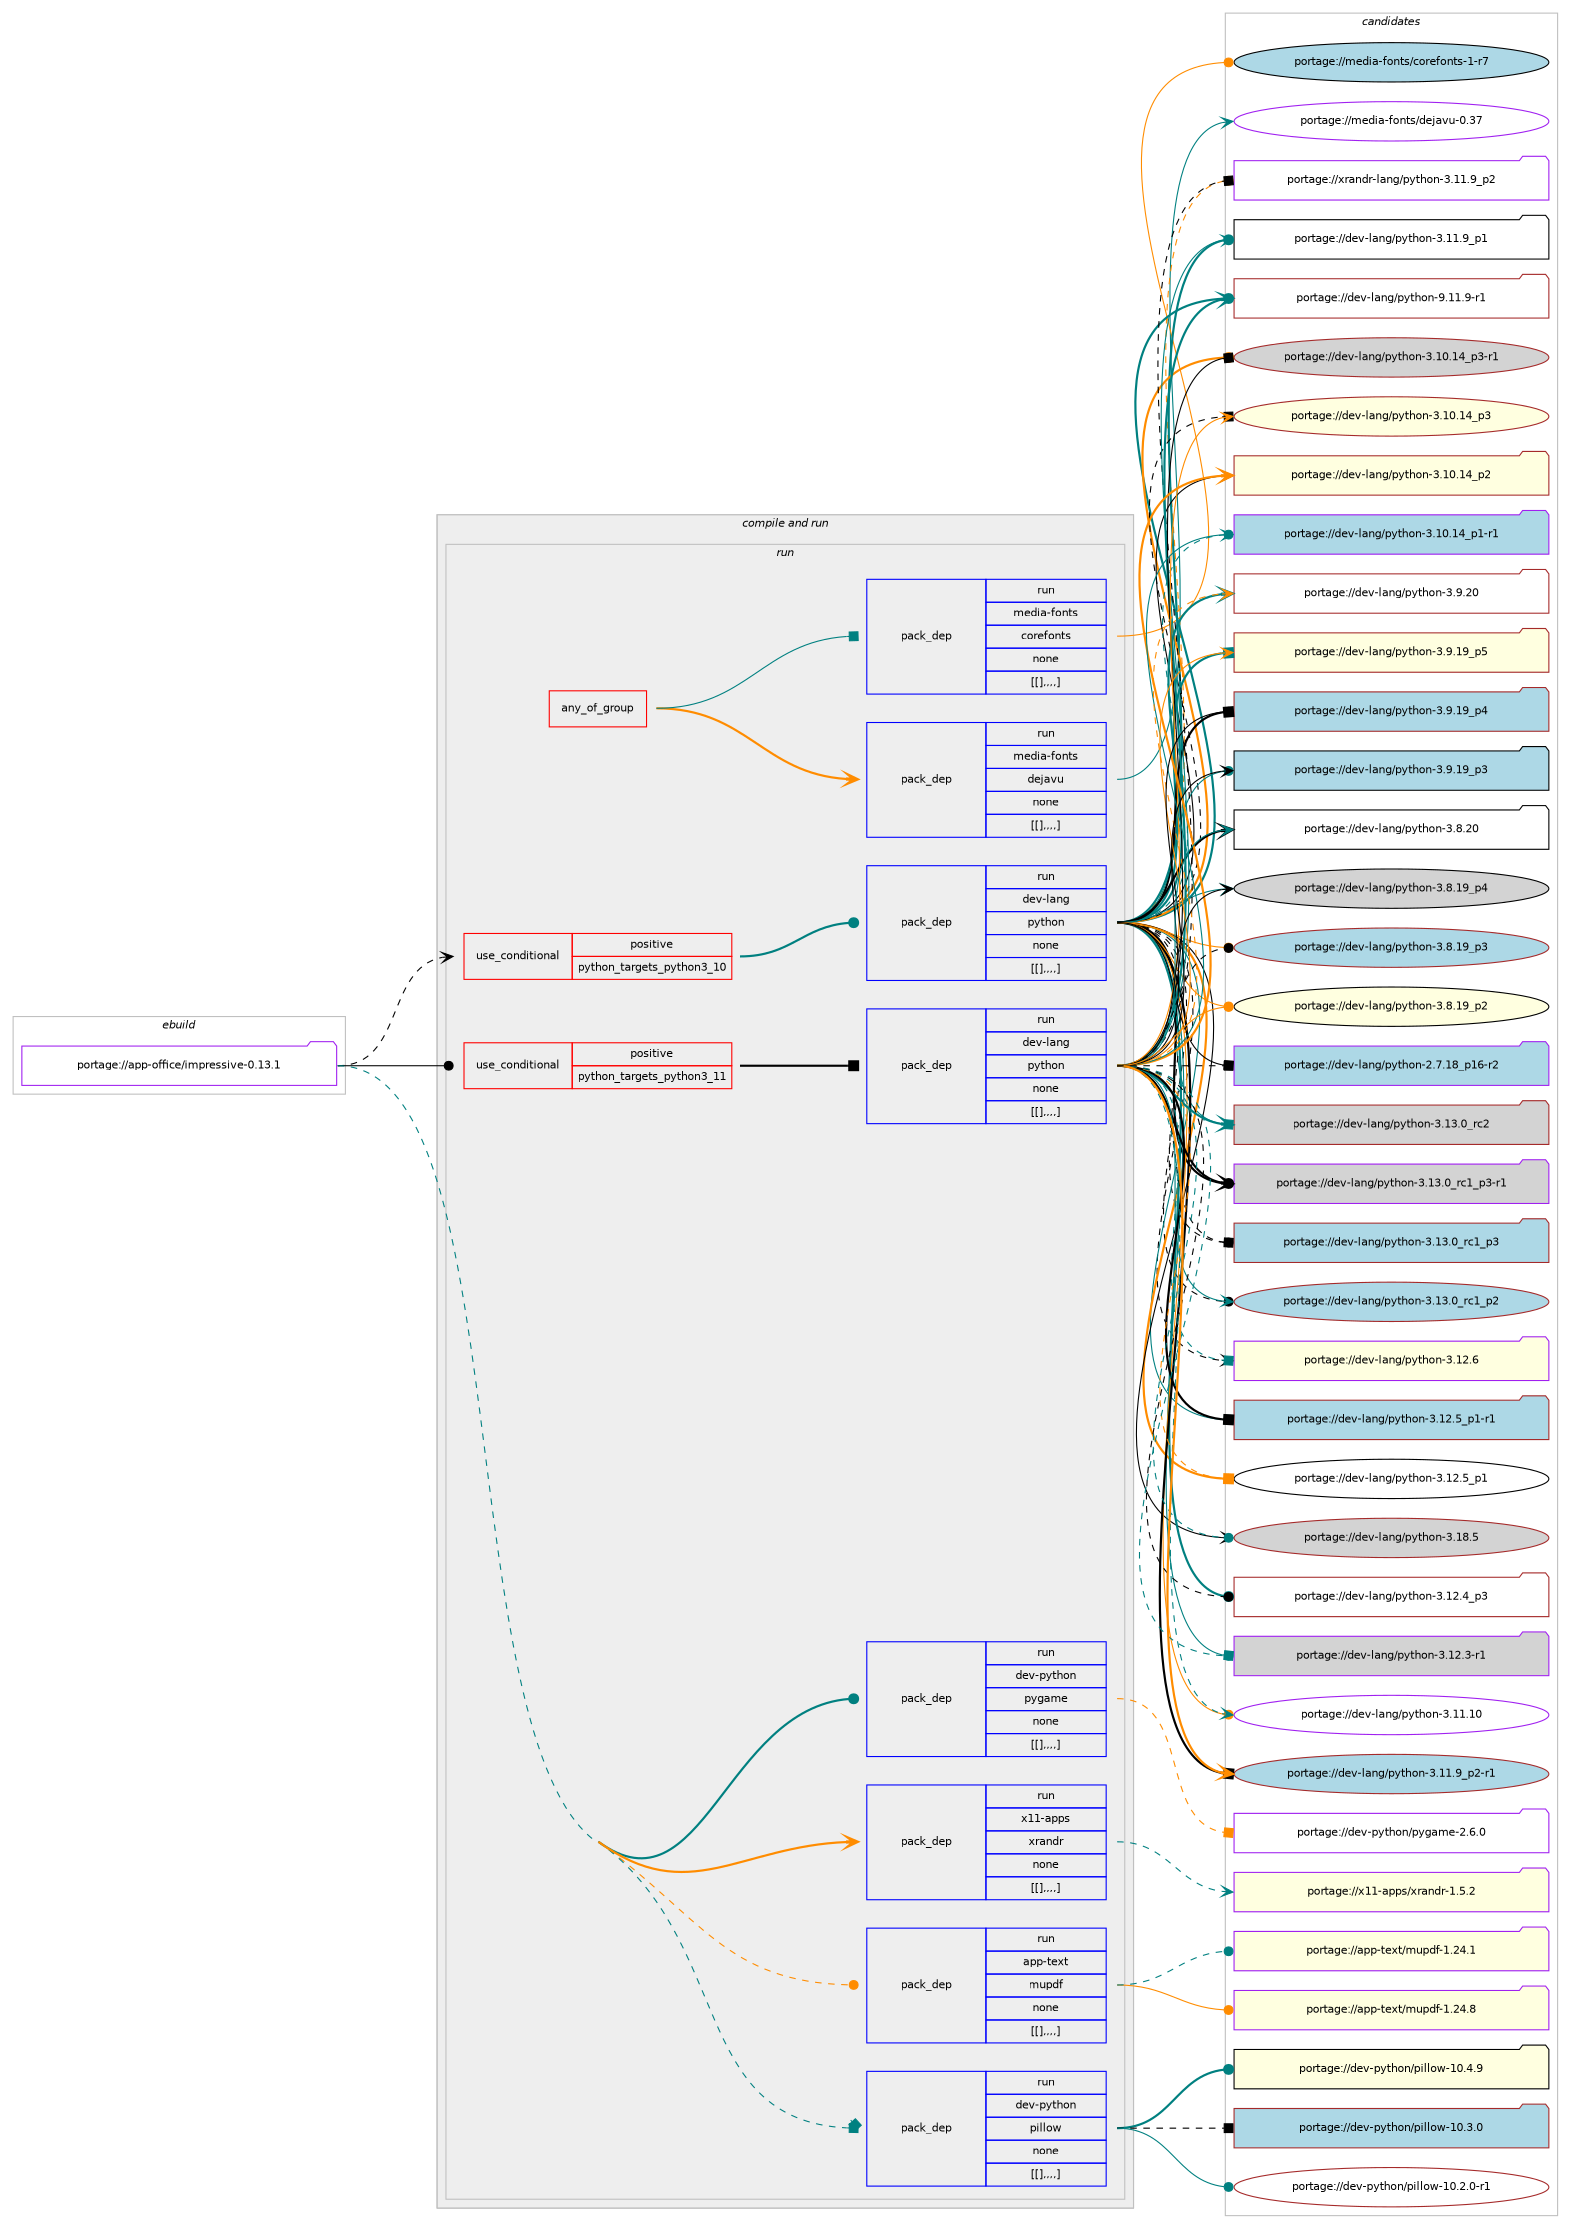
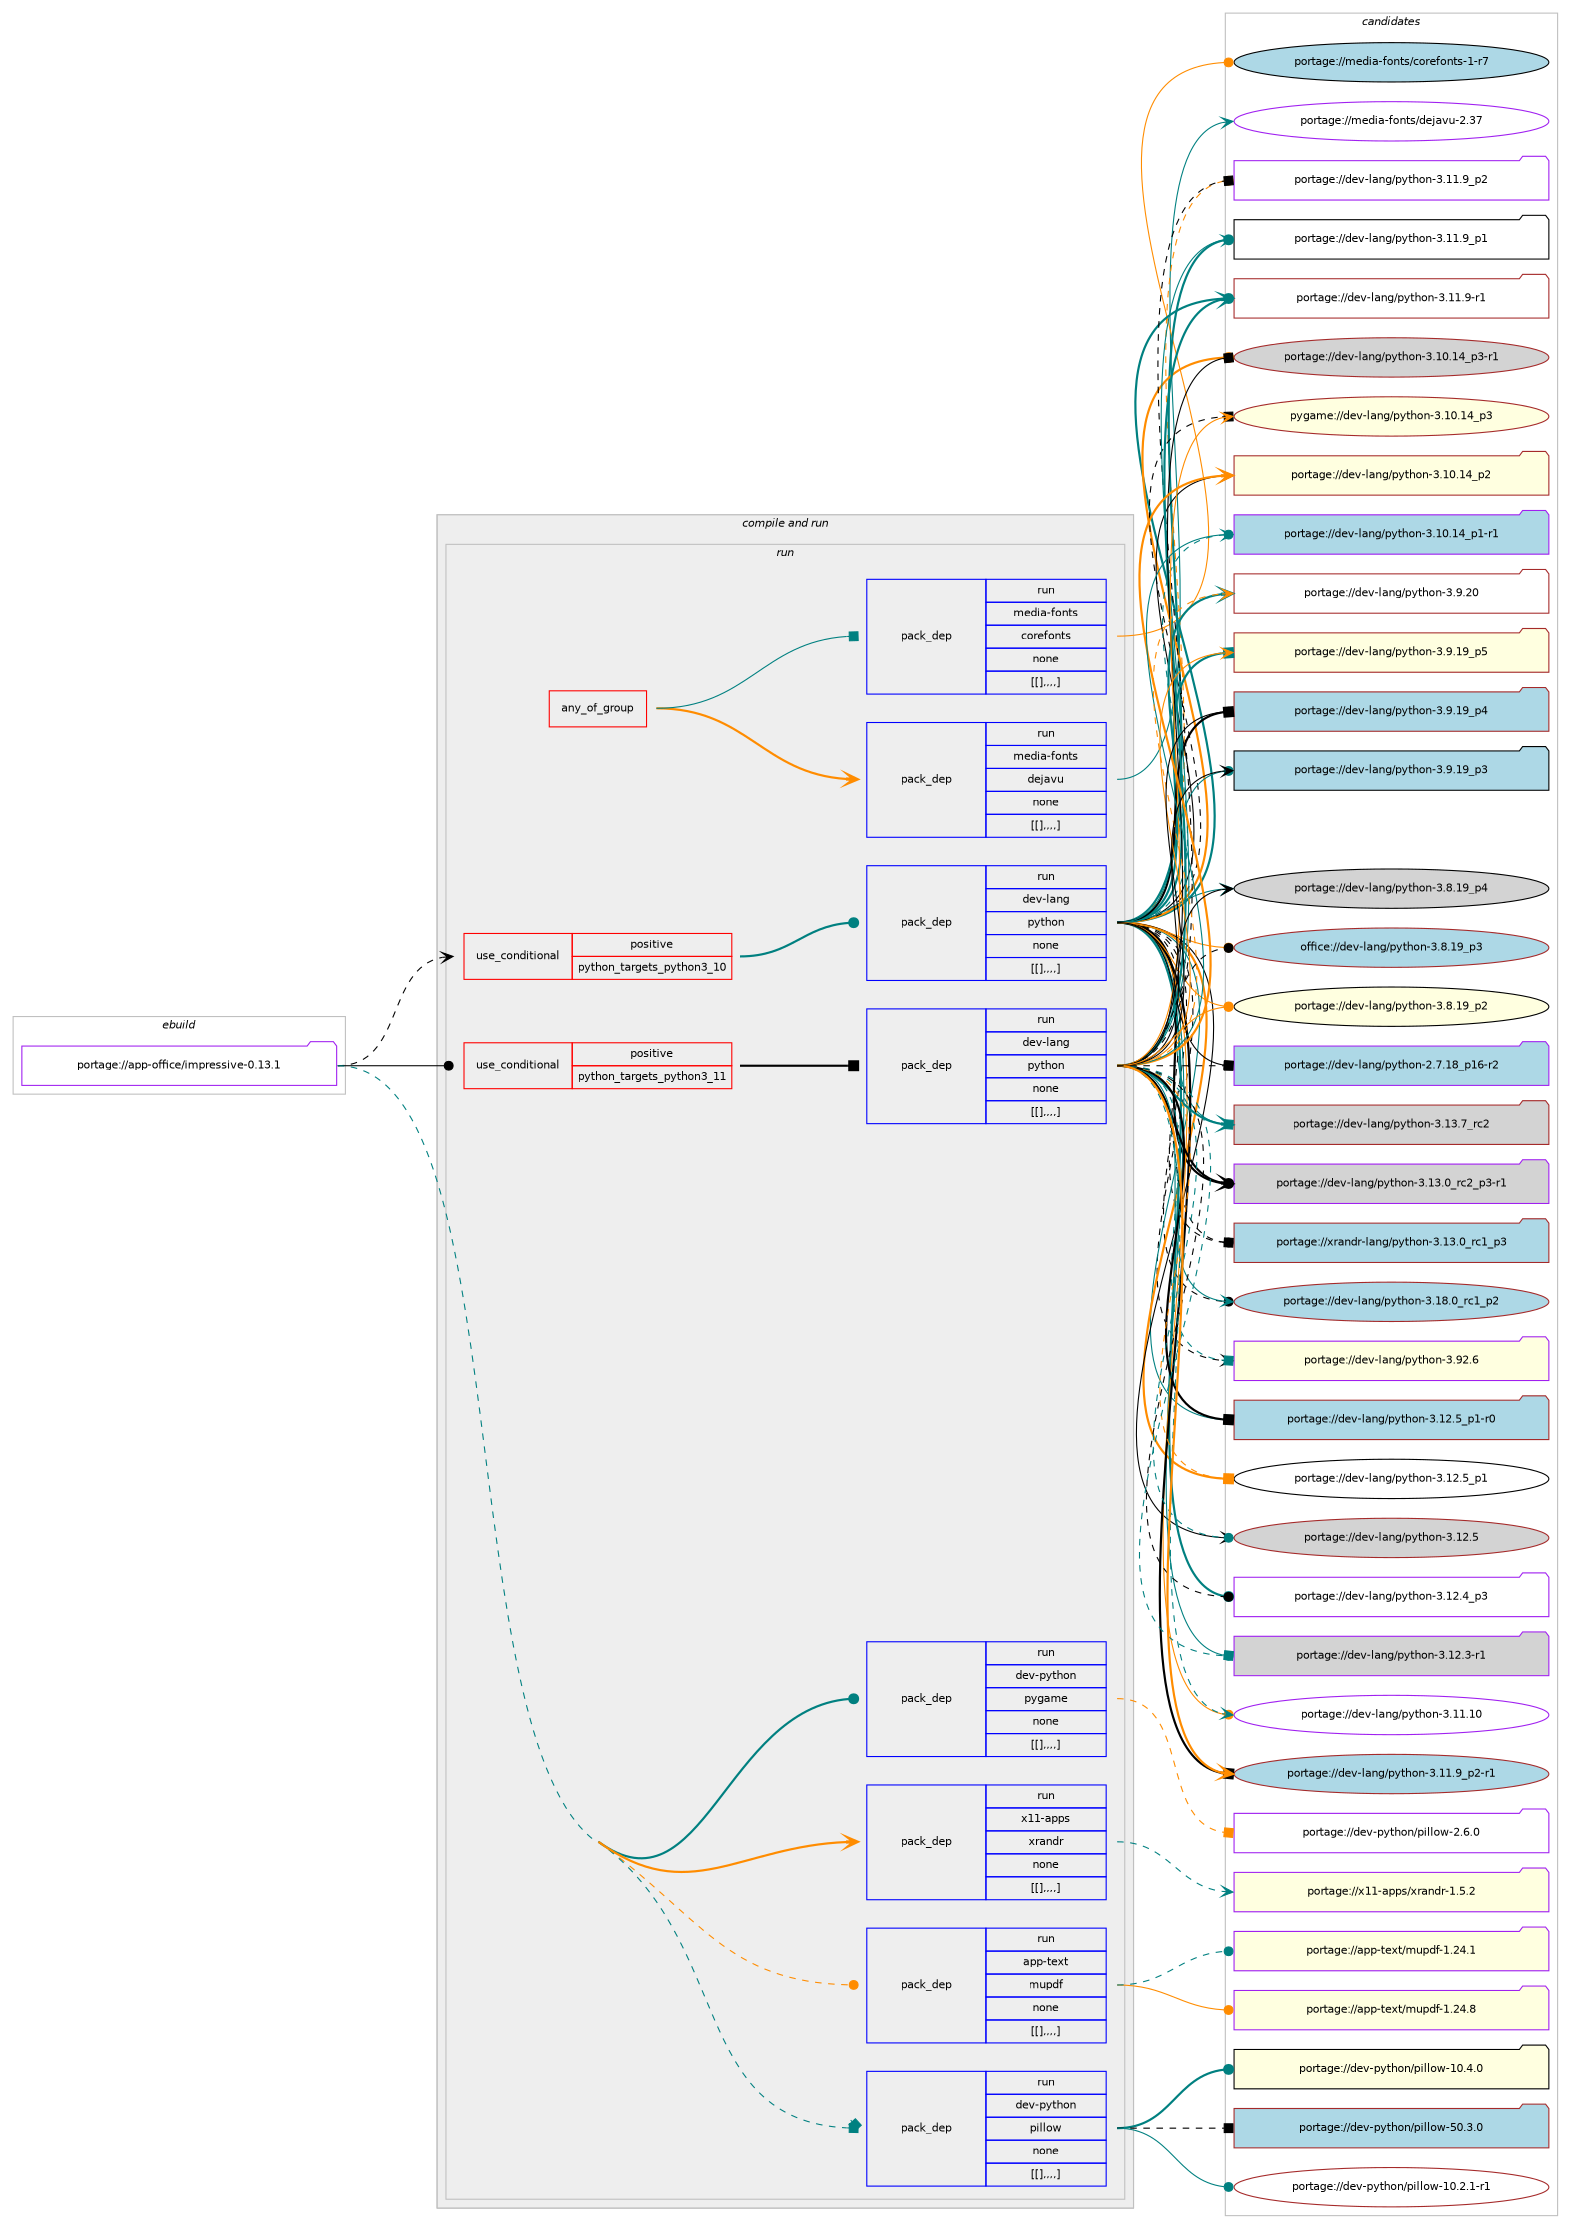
(1391, 121) -> (1391, 121)
(1391, 180) -> (1391, 180)
(1391, 298) -> (1391, 298)
(1391, 416) -> (1391, 416)
(1391, 830) -> none
(1391, 948) -> (1391, 948)
(1391, 1125) -> (1391, 1125)
(1391, 1184) -> (1391, 1184)
(1391, 1243) -> (1391, 1243)
(1391, 1302) -> (1391, 1302)
(1391, 1361) -> (1391, 1361)
(1391, 1420) -> (1391, 1420)
(1391, 1538) -> (1391, 1538)
(1391, 1597) -> (1391, 1597)
(1391, 1833) -> (1391, 1833)
(1391, 2069) -> (1391, 2069)
(1391, 2128) -> (1391, 2128)
(1391, 2187) -> (1391, 2187)
